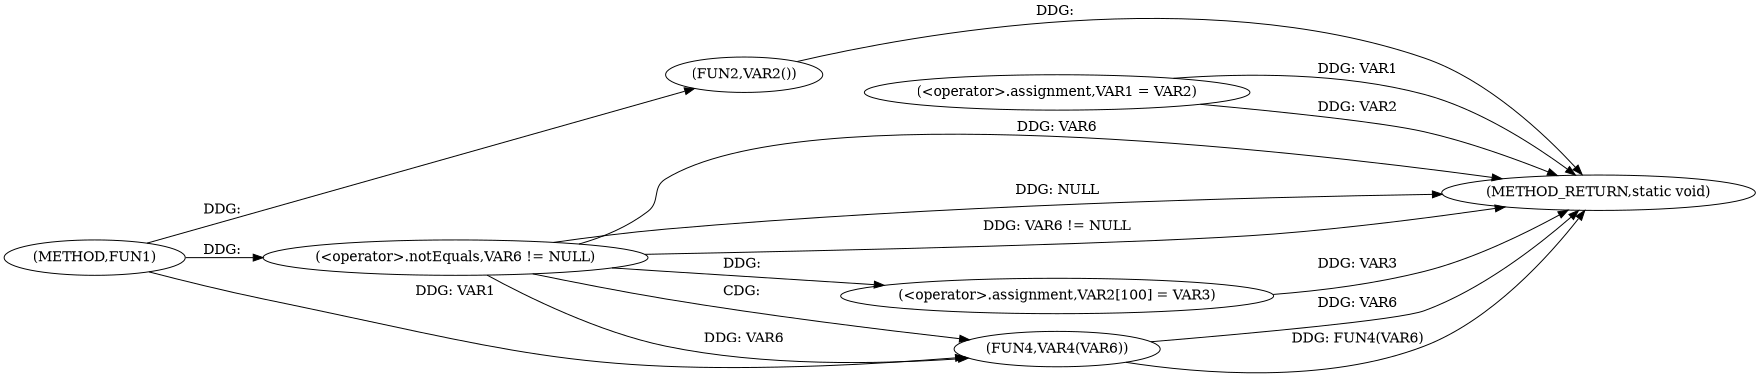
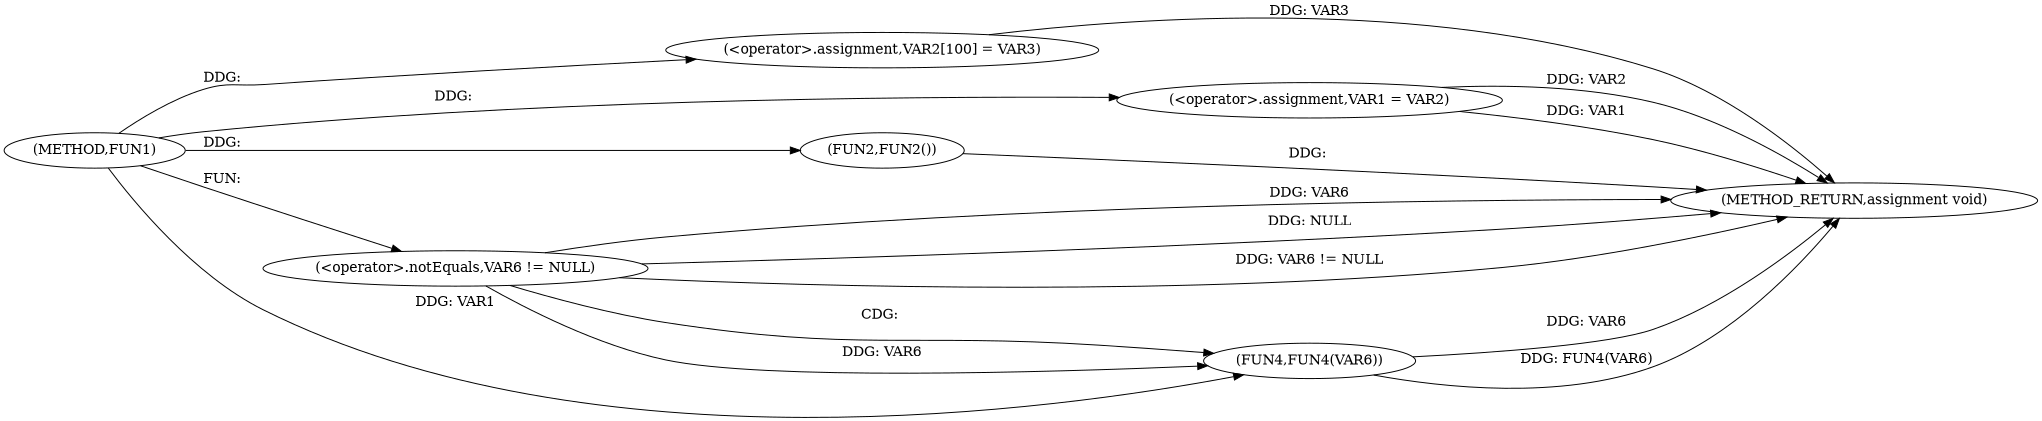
(744, 75) -> (882, 150)
none -> (633, 104)
(1599, 193) -> (1854, 201)
(224, 250) -> (224, 179)
(743, 276) -> (397, 76)
(1057, 349) -> (1310, 361)
